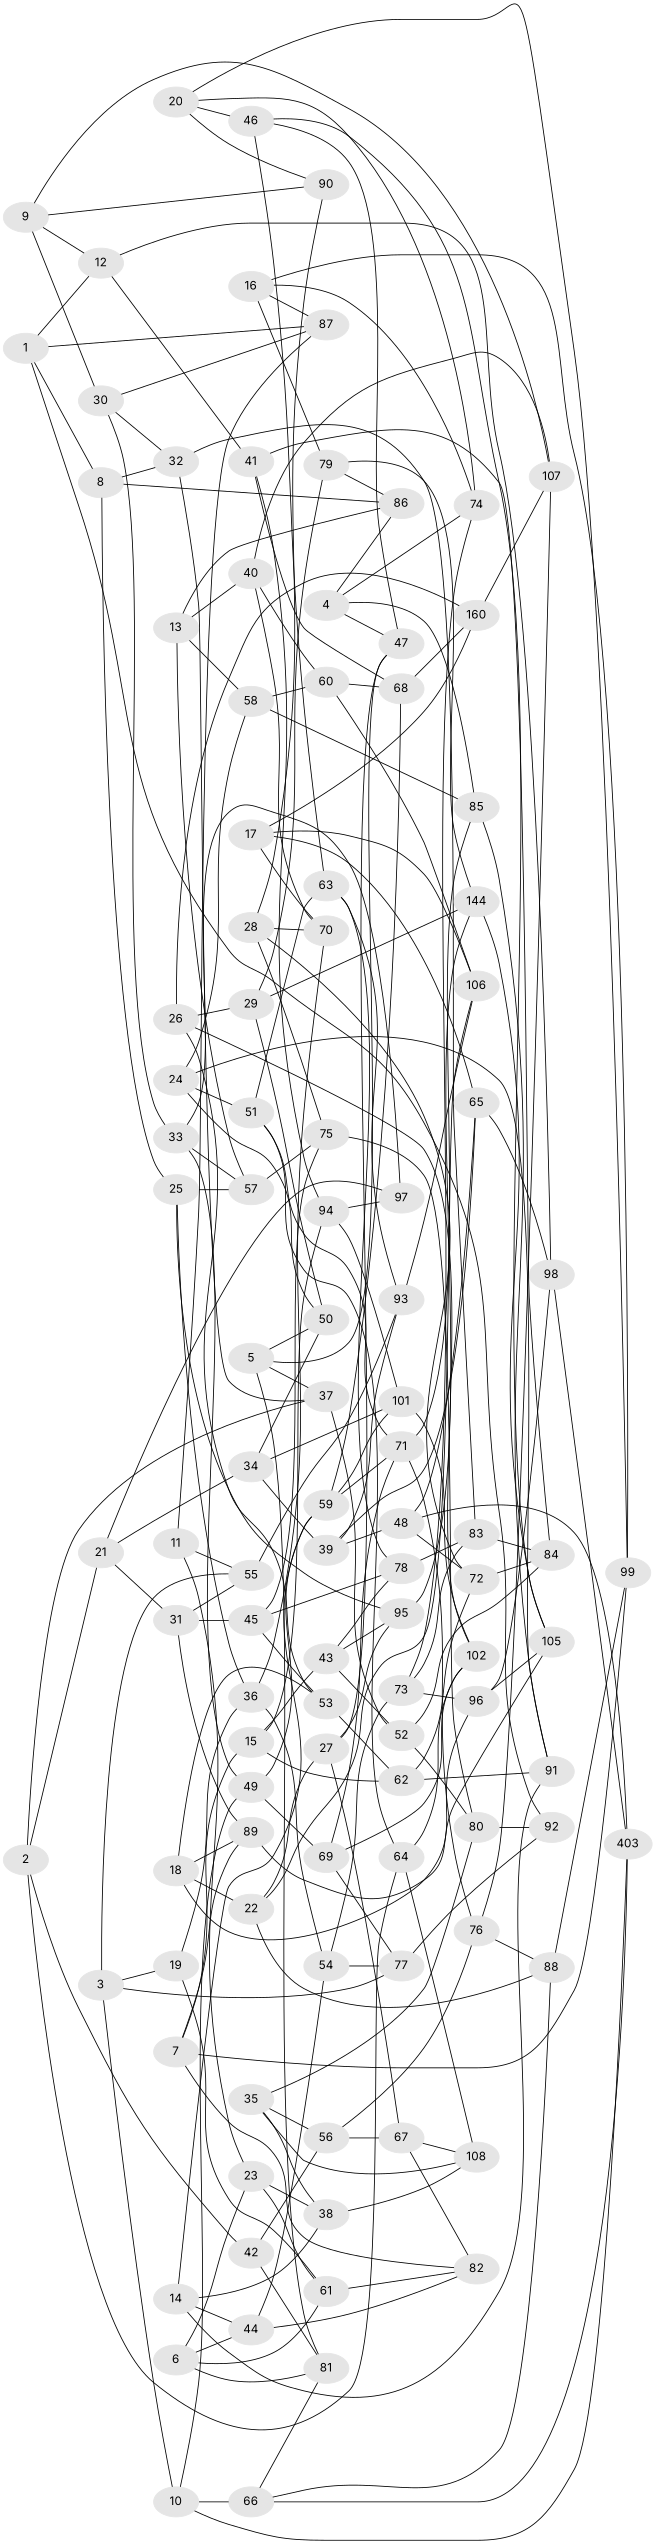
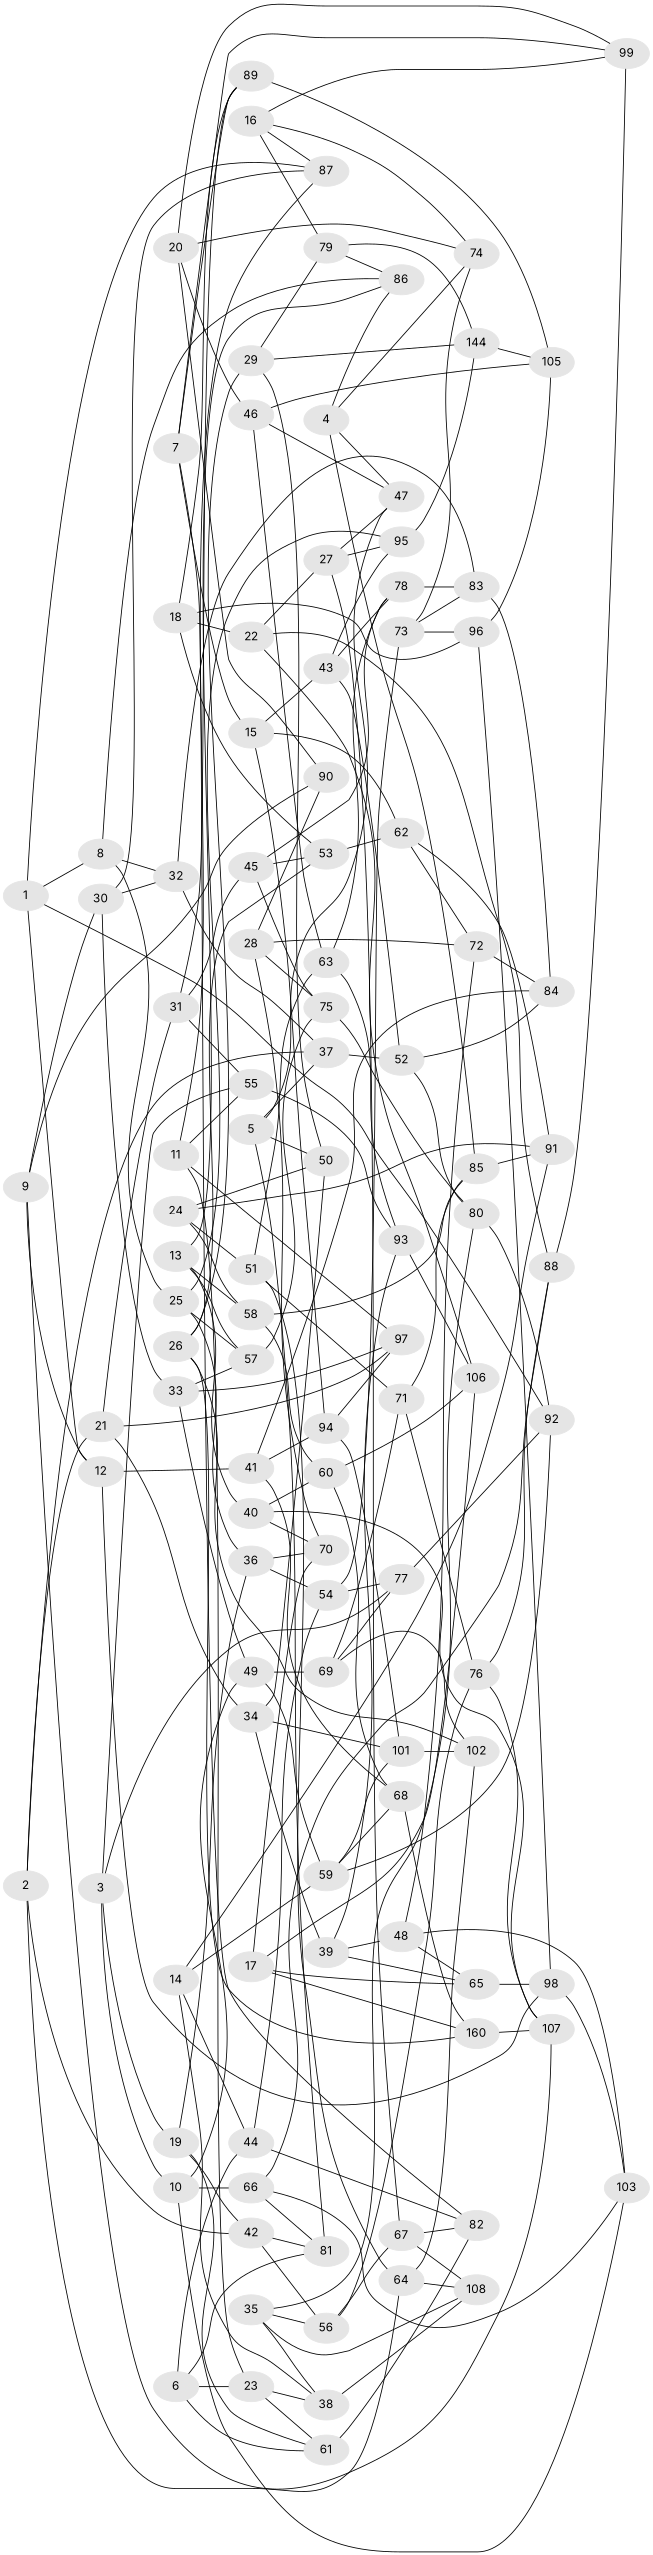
none -> (289, 1248)
(358, 1481) -> (524, 1697)
(628, 1844) -> (627, 2188)
none -> (211, 2183)
